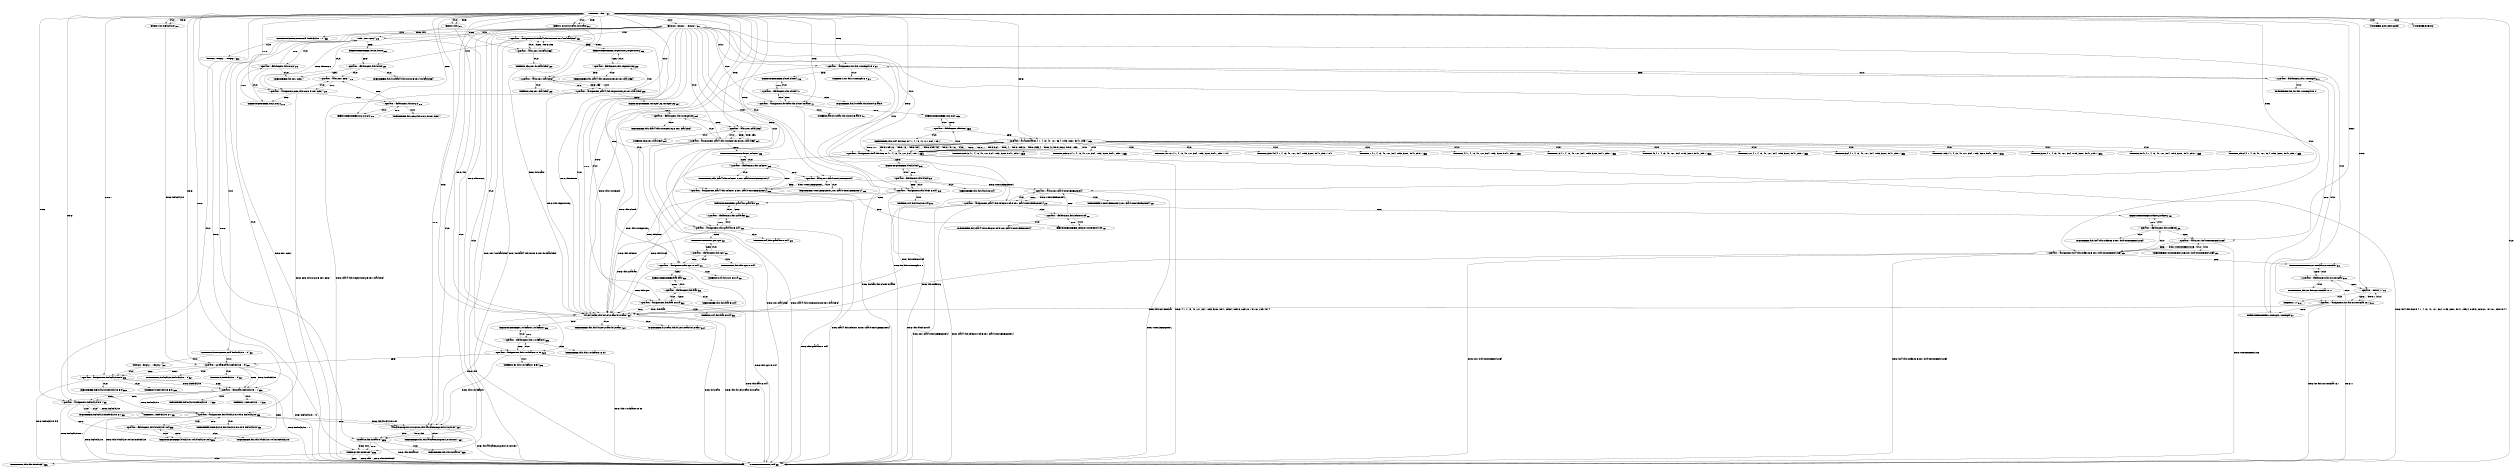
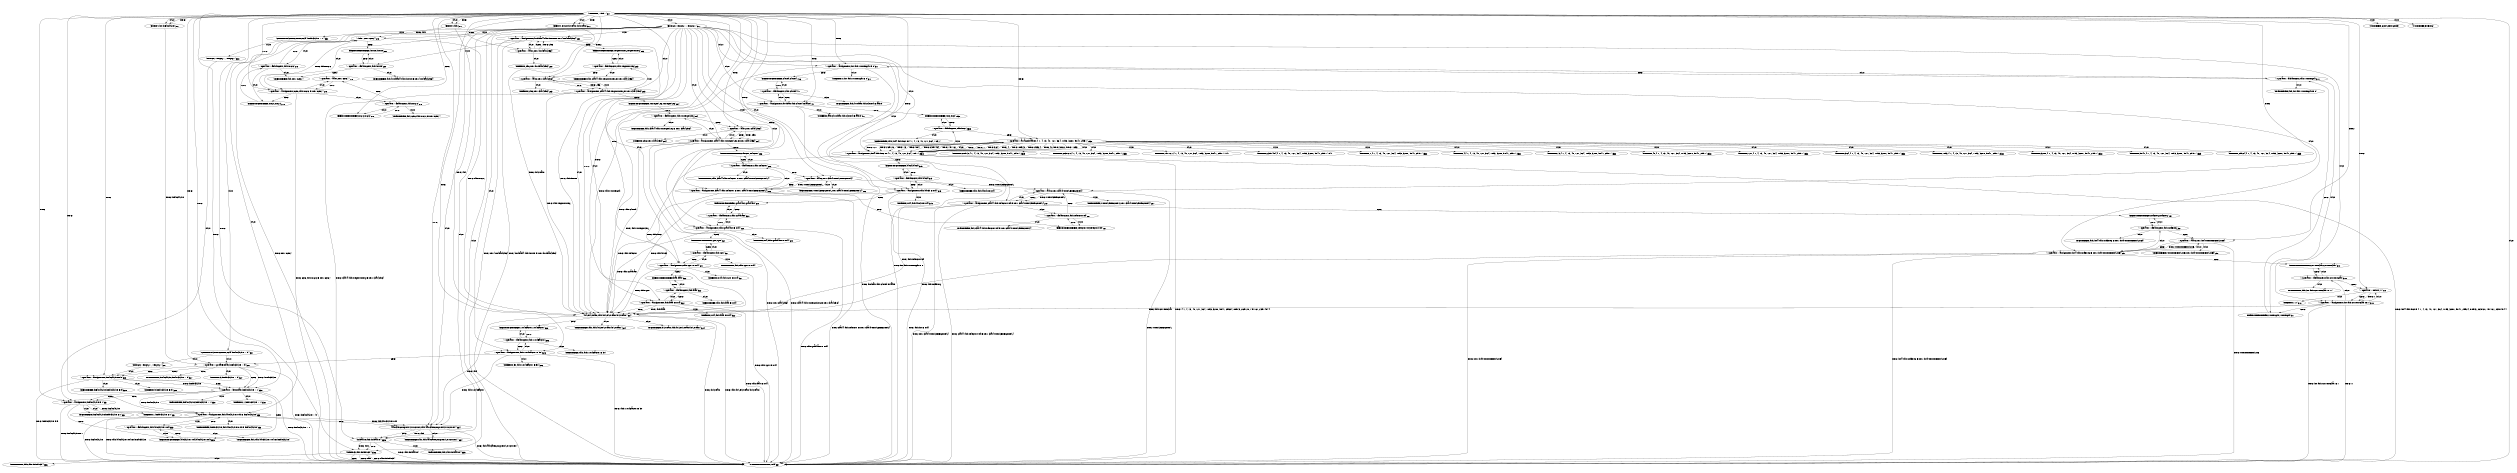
(352, 72) -> (369, 59)
(109, 197) -> (109, 197)
(919, 328) -> (919, 328)
(204, 371) -> (204, 371)
